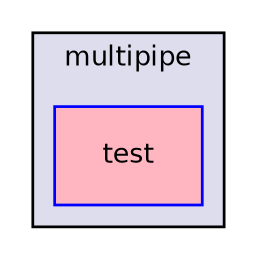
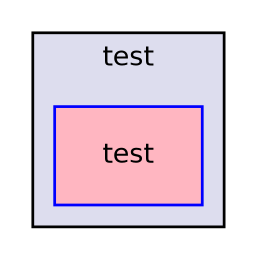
(128, 59) -> (128, 59)
